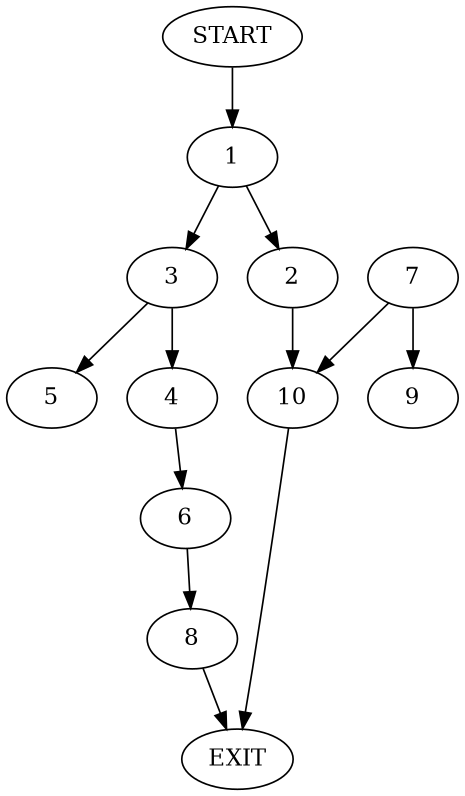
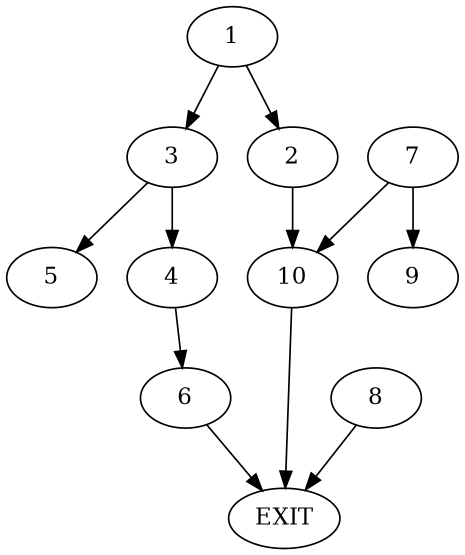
(232, 37) -> none
(188, 570) -> (229, 451)
